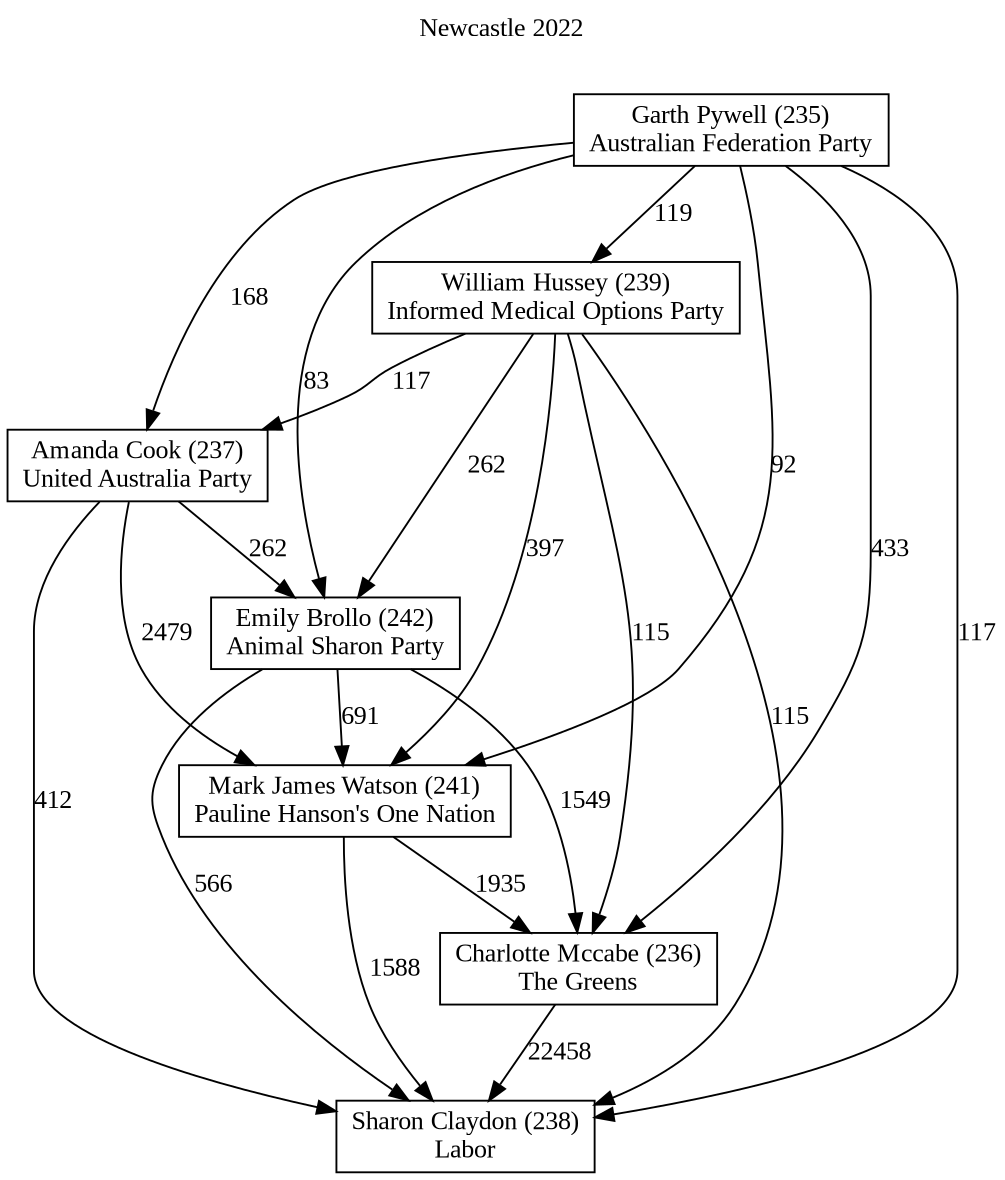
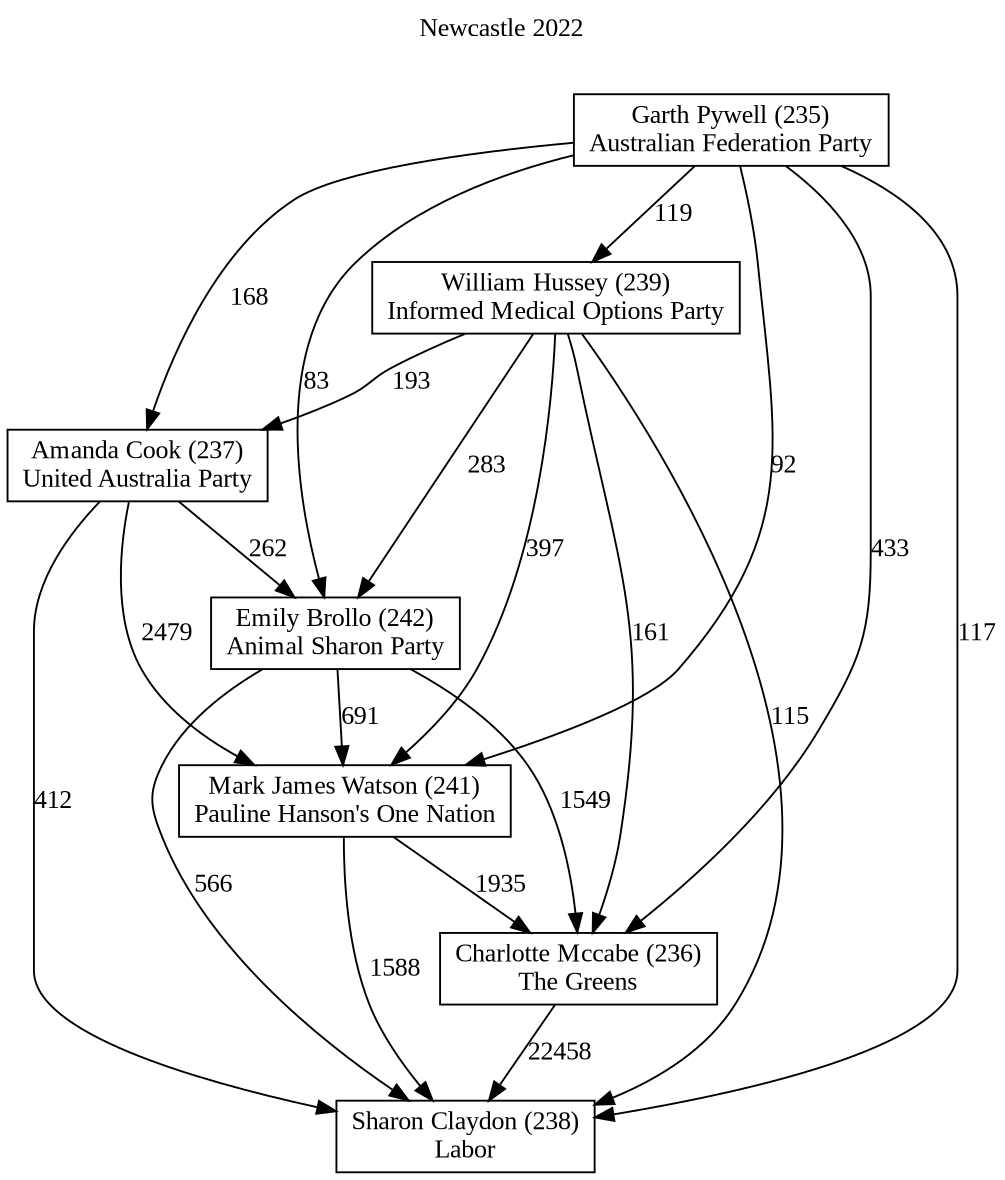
(412, 382) -> (412, 382)
(487, 466) -> (487, 466)
(651, 633) -> (651, 633)
